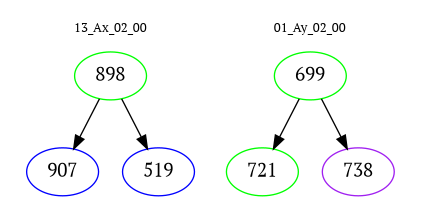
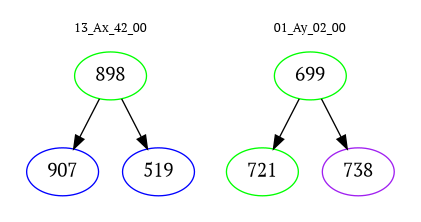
(111, 29) -> (111, 29)
